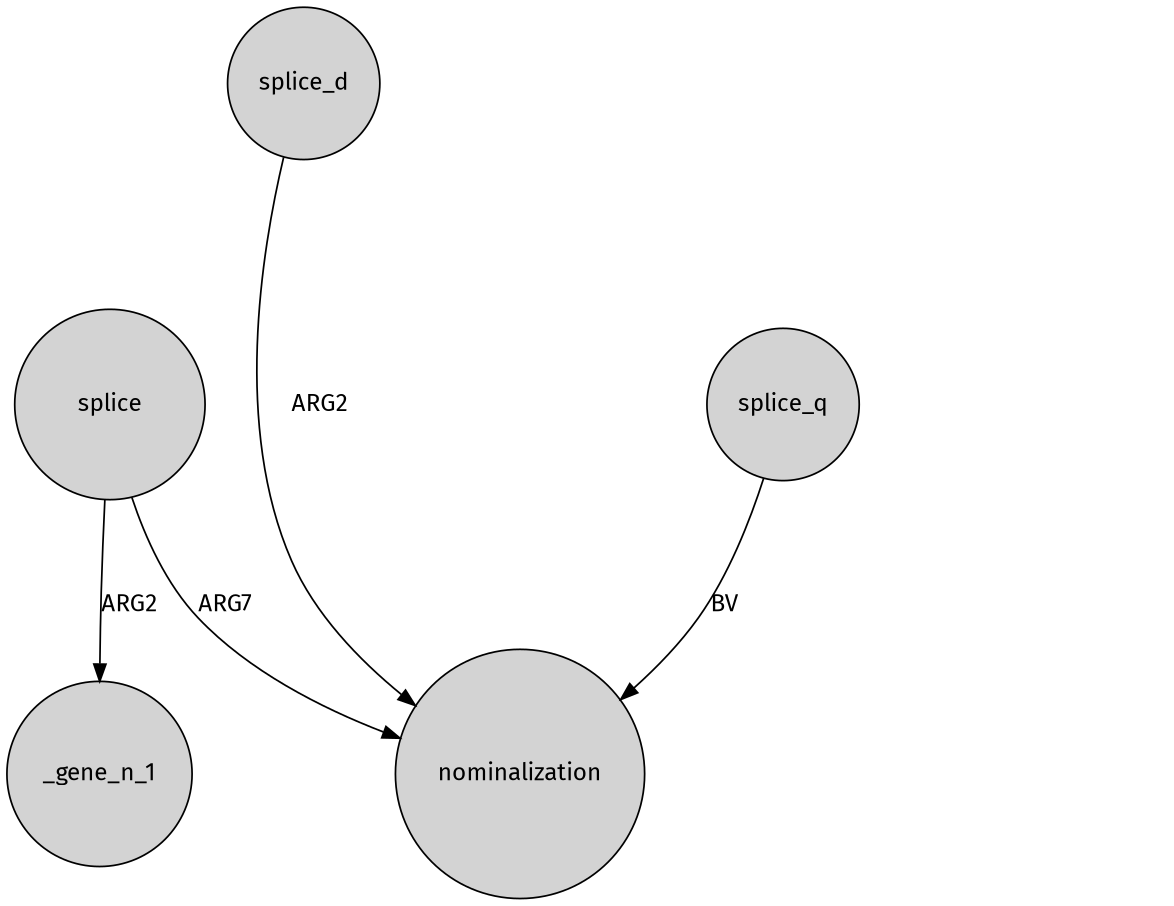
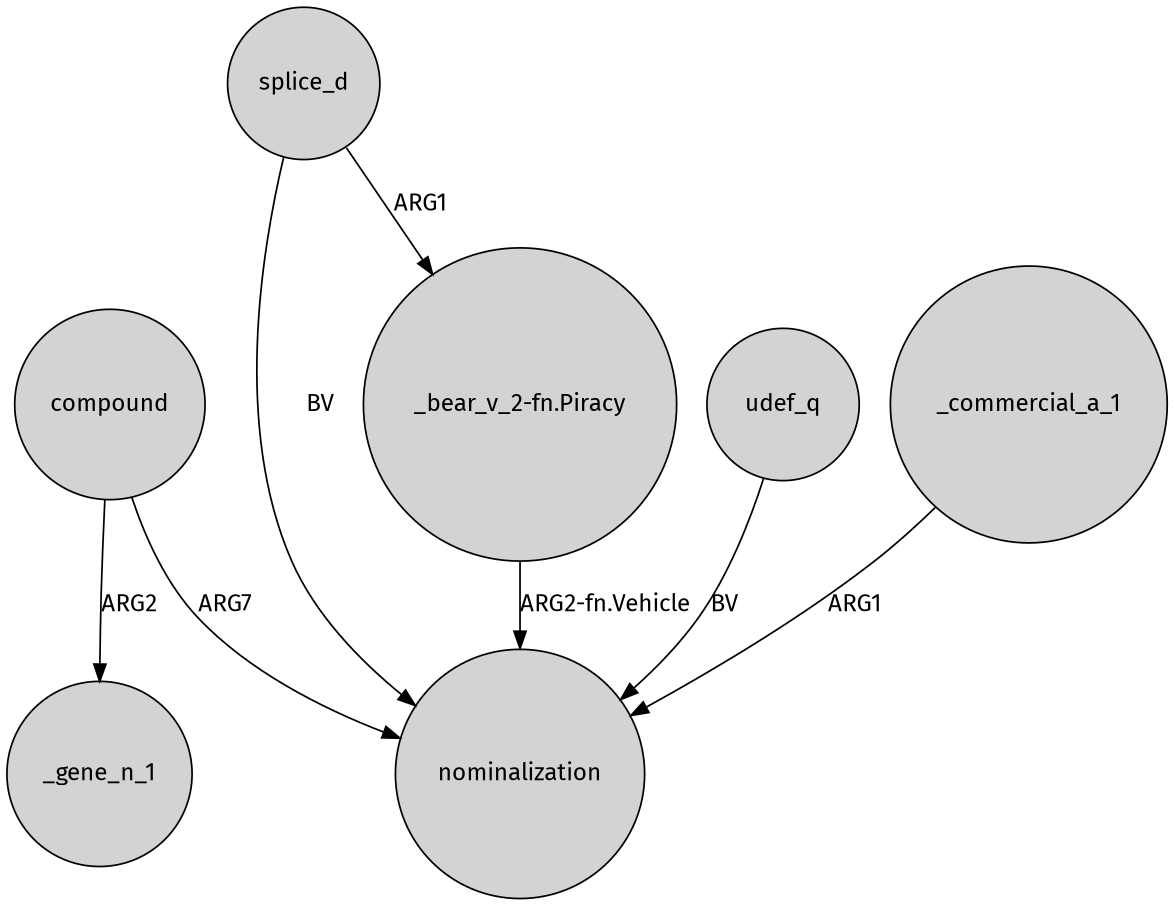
(110, 404) -> (110, 404)
(320, 404) -> (320, 404)
none -> (520, 404)
(783, 404) -> (783, 404)
none -> (1029, 404)
